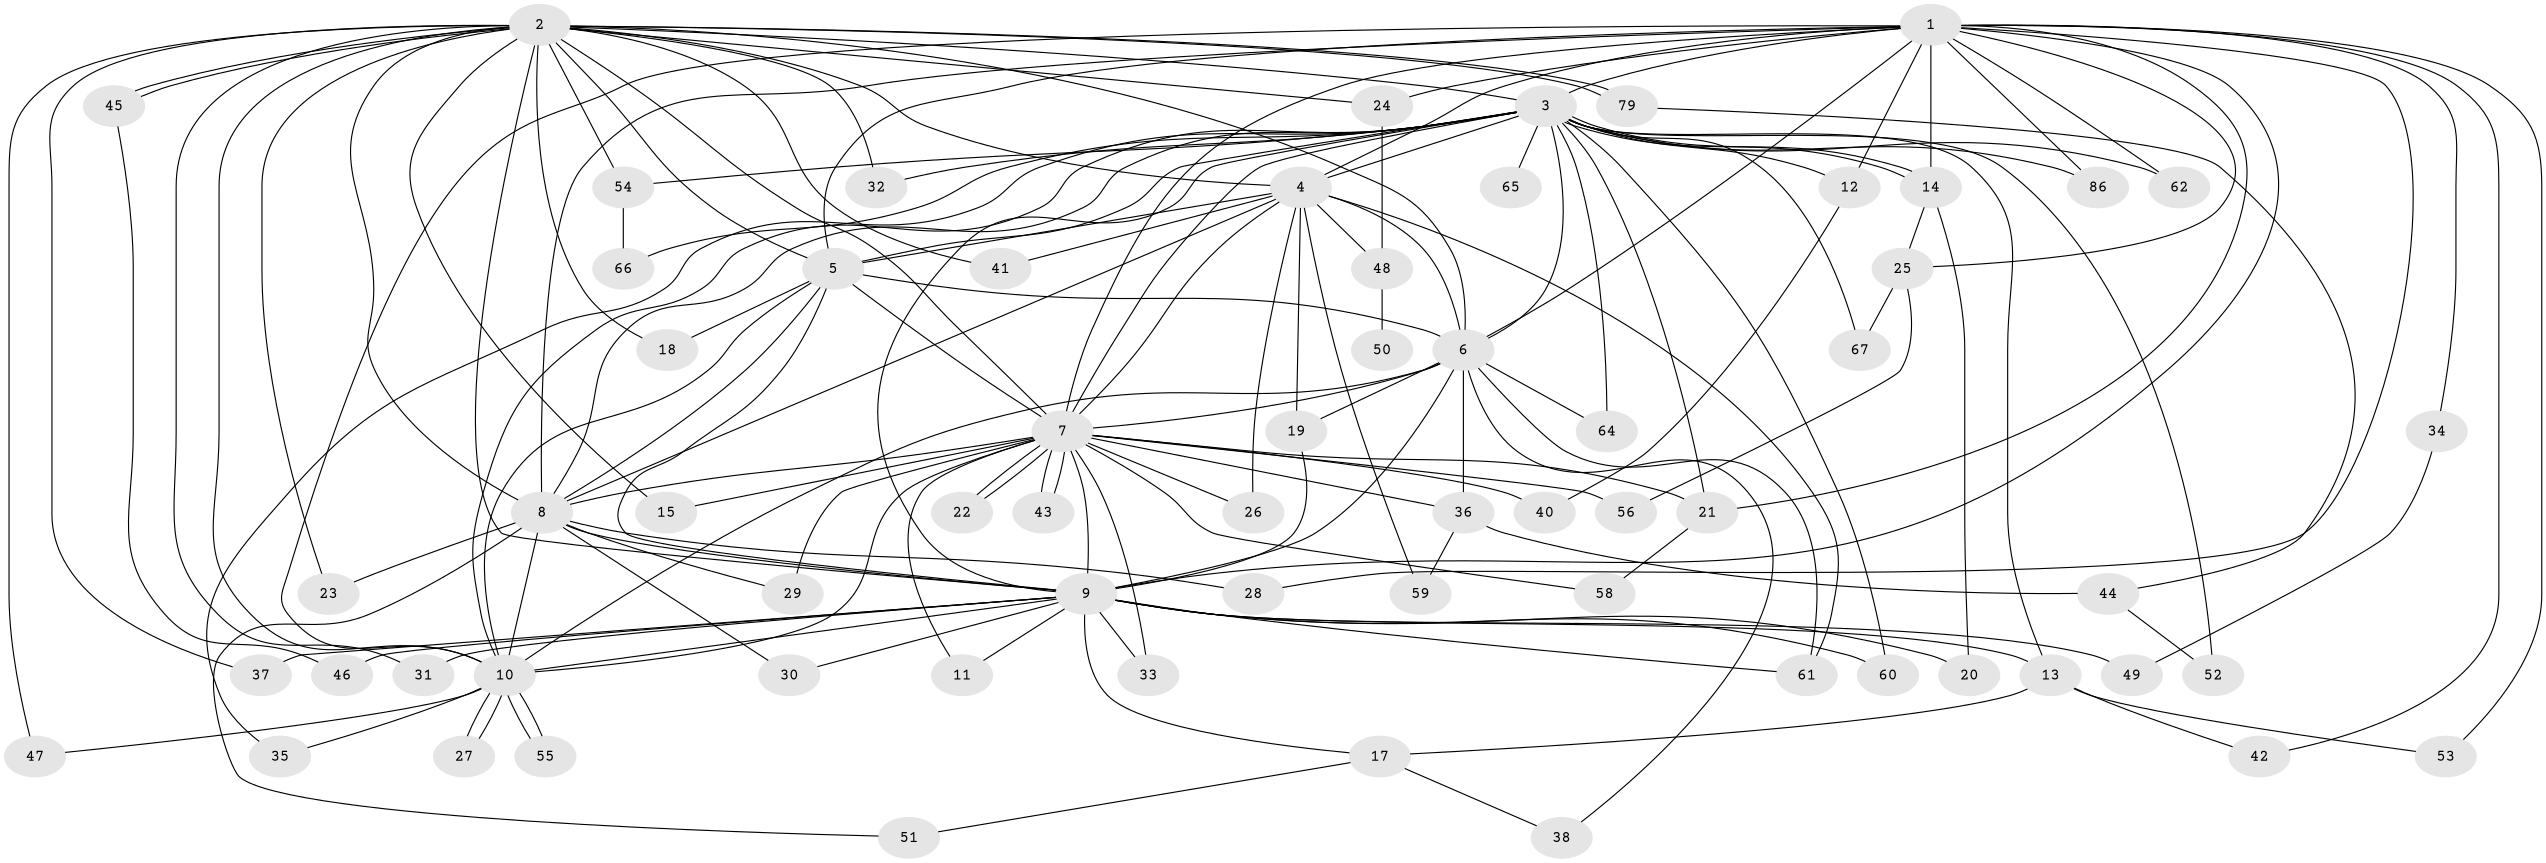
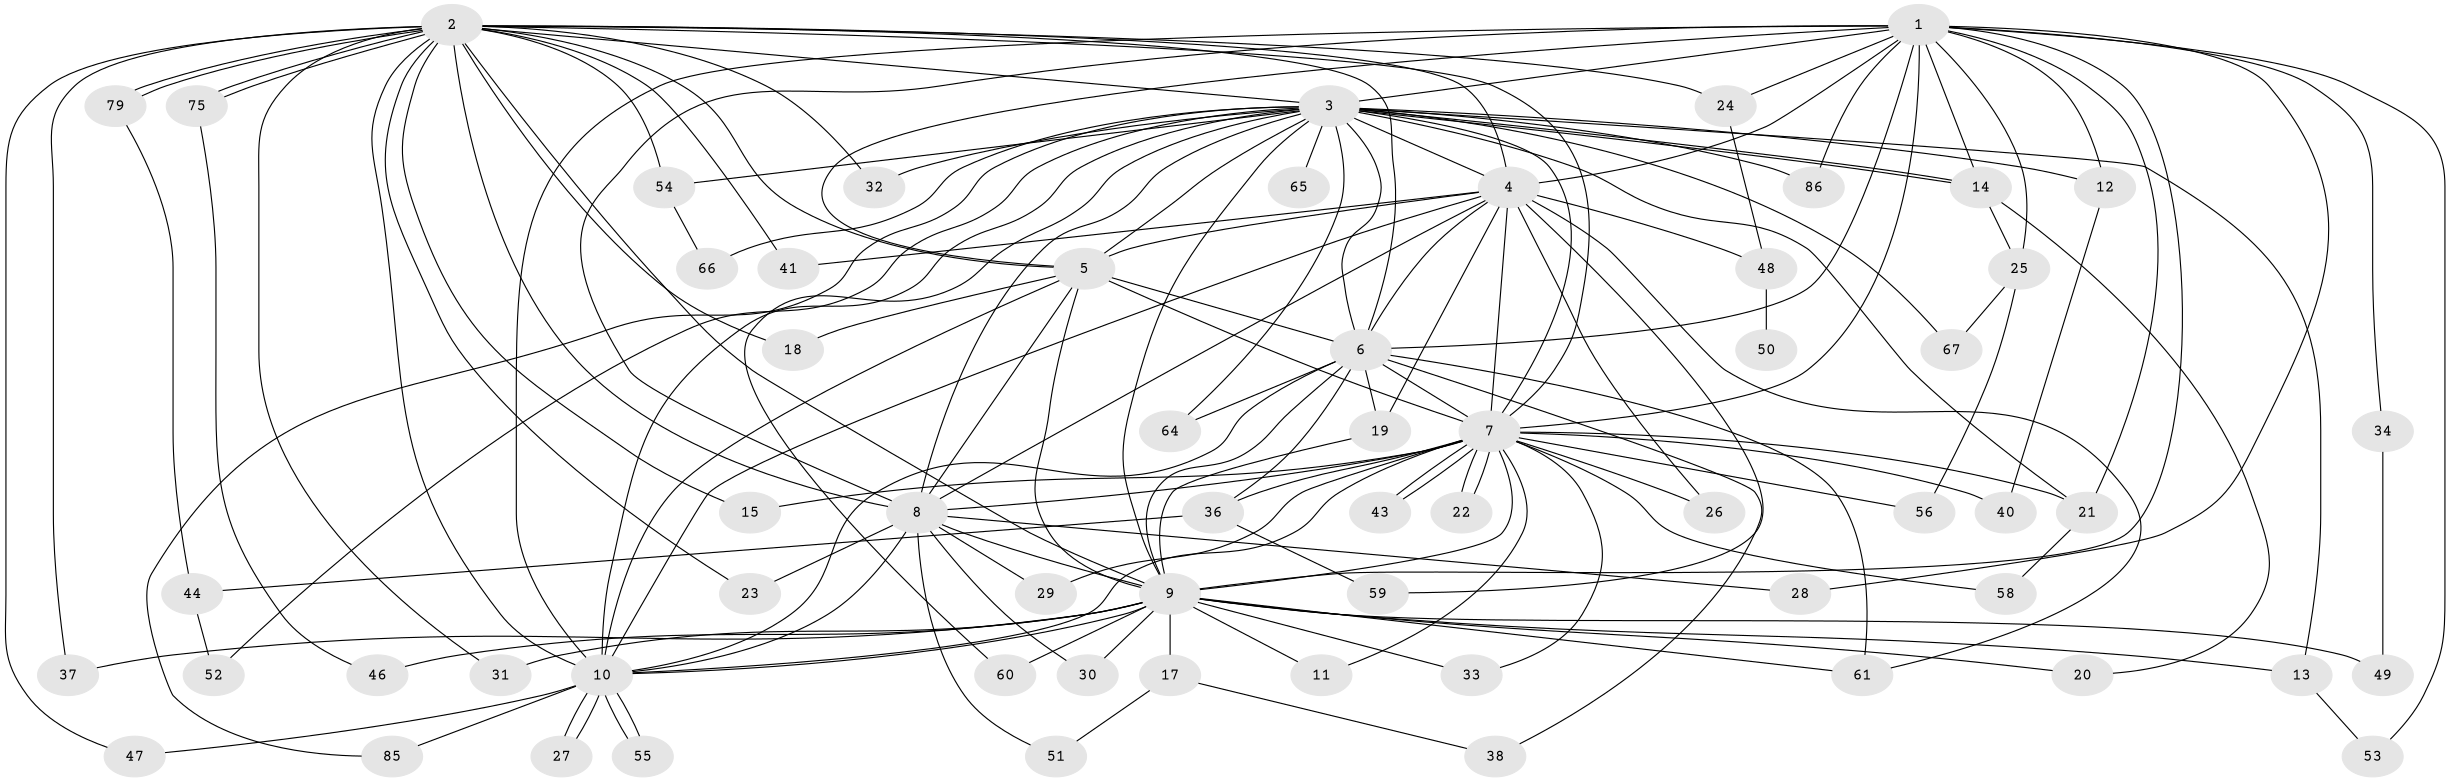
(114, 106) -> (197, 106)
(2179, 187) -> none
none -> (1001, 364)
(1720, 733) -> none
(280, 757) -> (392, 757)
(2259, 757) -> none
